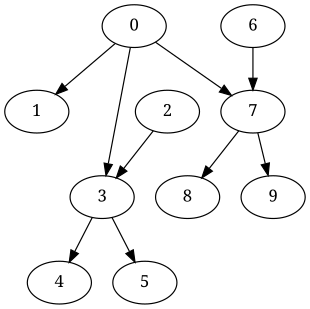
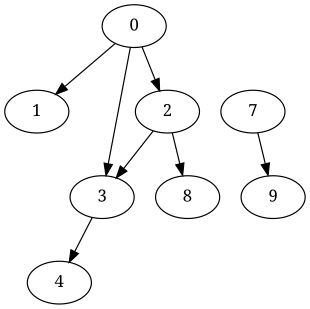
(253, 26) -> none
(188, 65) -> (149, 63)
(224, 150) -> (176, 148)
(145, 283) -> none
